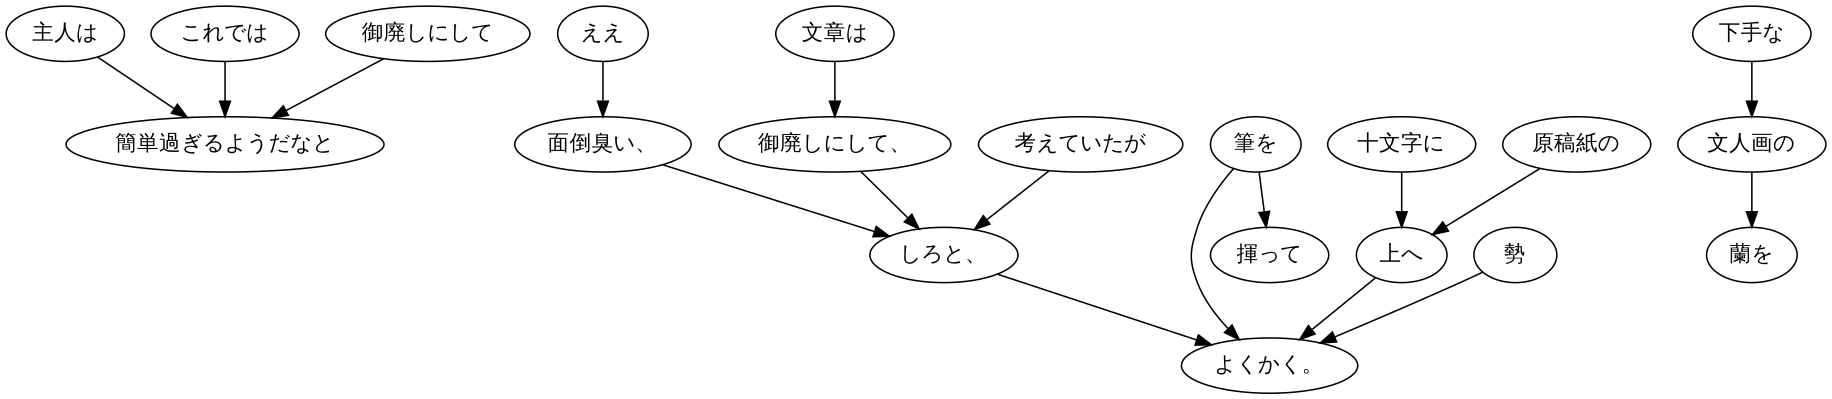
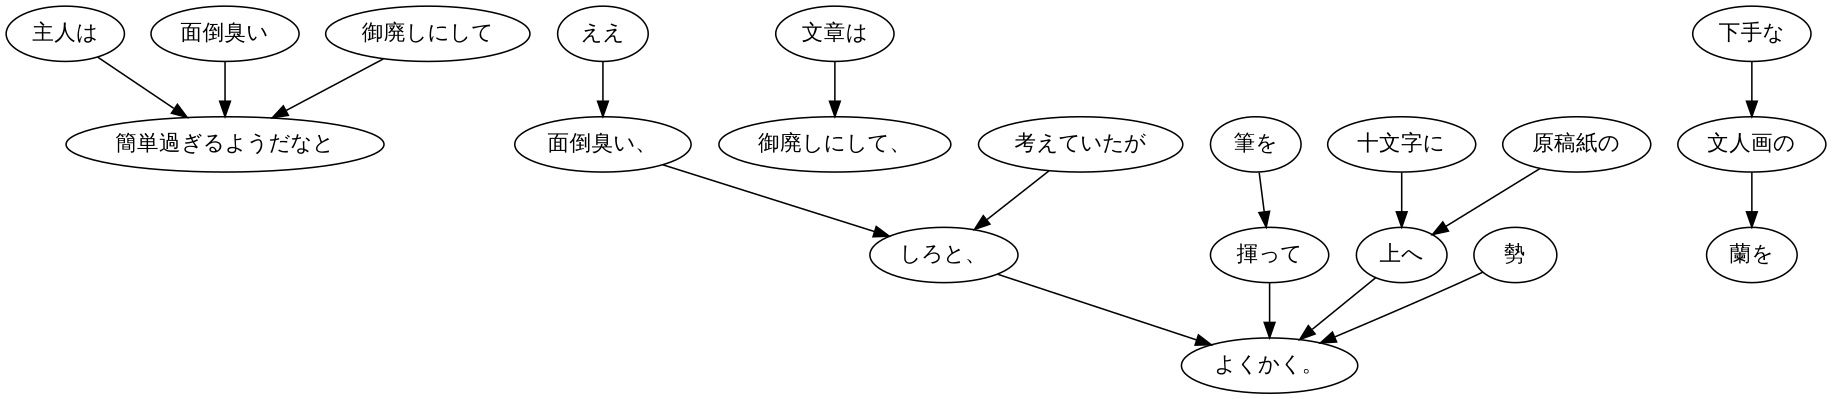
(225, 34) -> (225, 34)
(884, 195) -> none
(1192, 248) -> (1270, 303)
